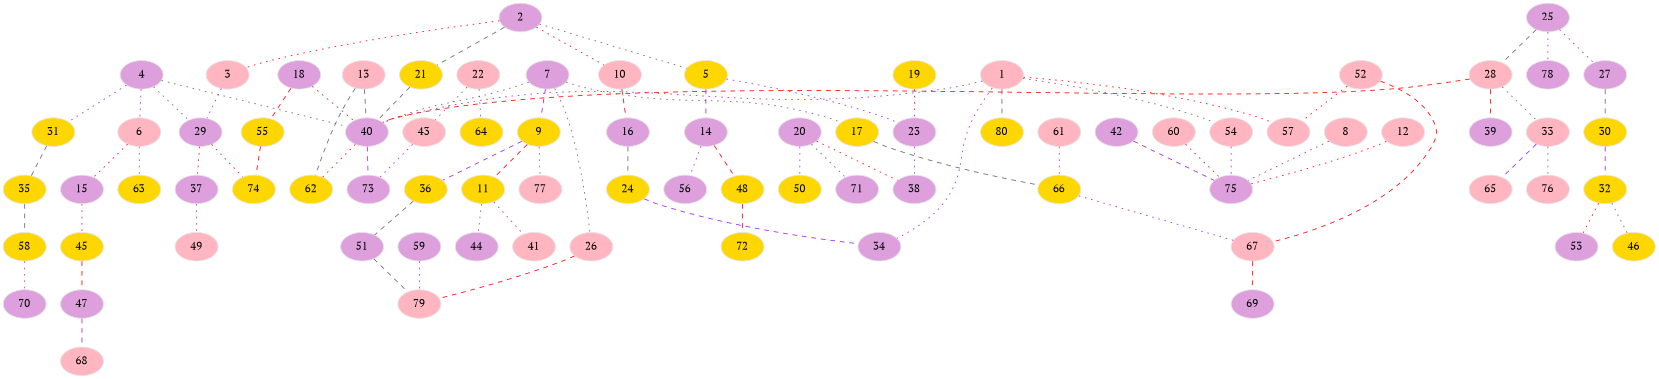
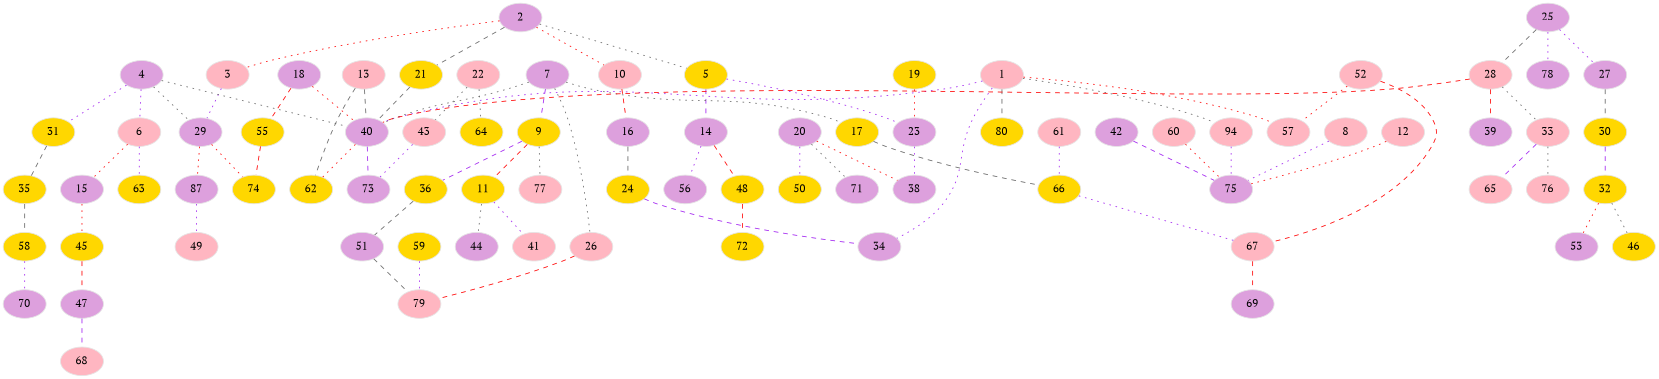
(1231, 132) -> (1231, 132)
(139, 161) -> (139, 161)
(197, 189) -> (197, 189)
(419, 247) -> (419, 247)
